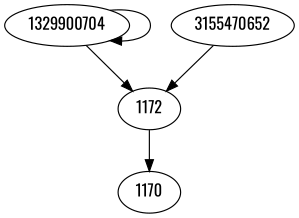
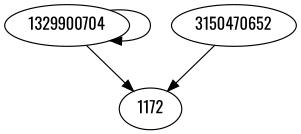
(233, 25) -> (234, 25)
(149, 192) -> none
